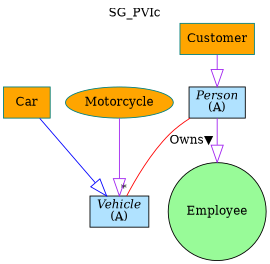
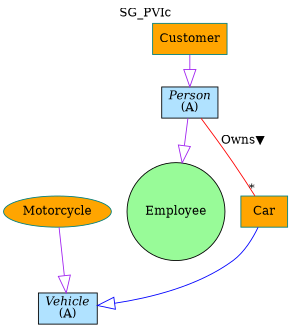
(154, 153) -> (229, 157)
